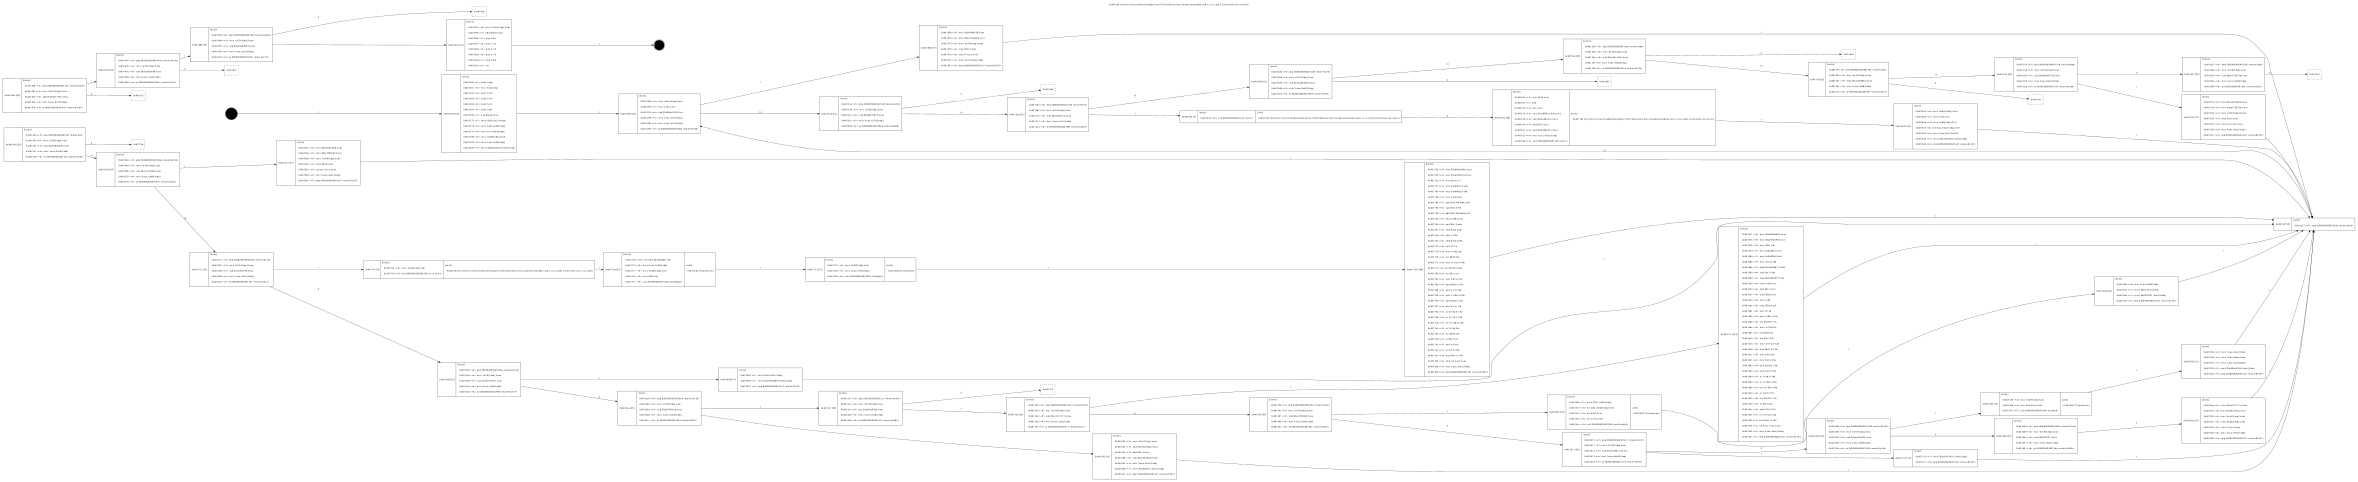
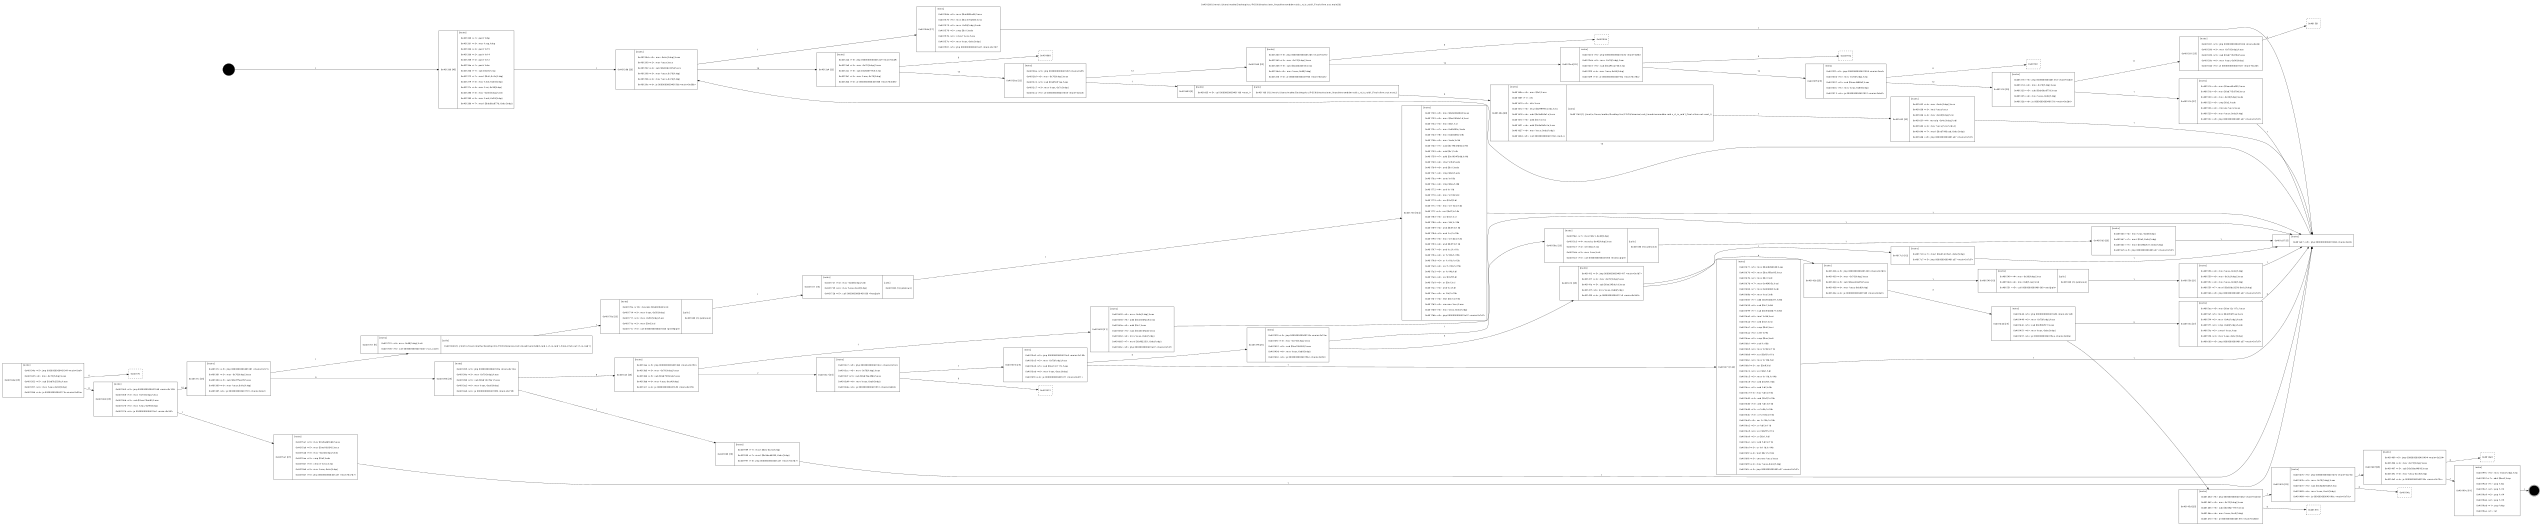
none -> (2143, 409)
